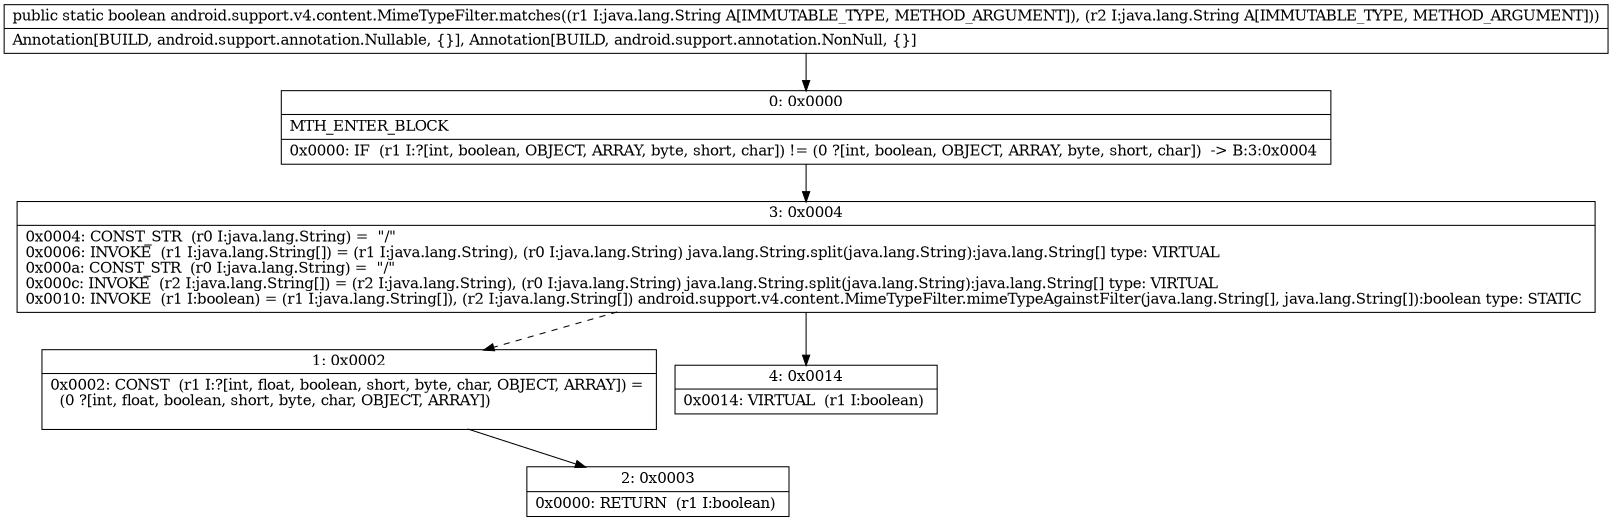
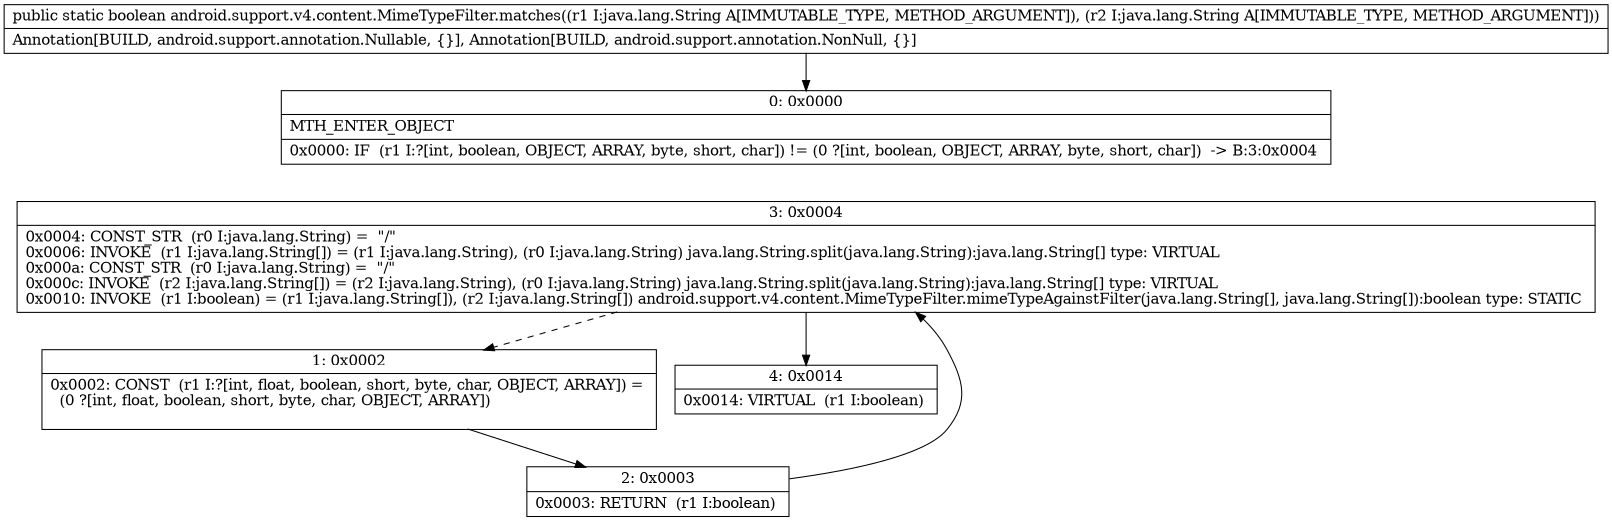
(369, 126) -> (372, 126)
(806, 178) -> (930, 442)
(658, 504) -> (658, 504)
